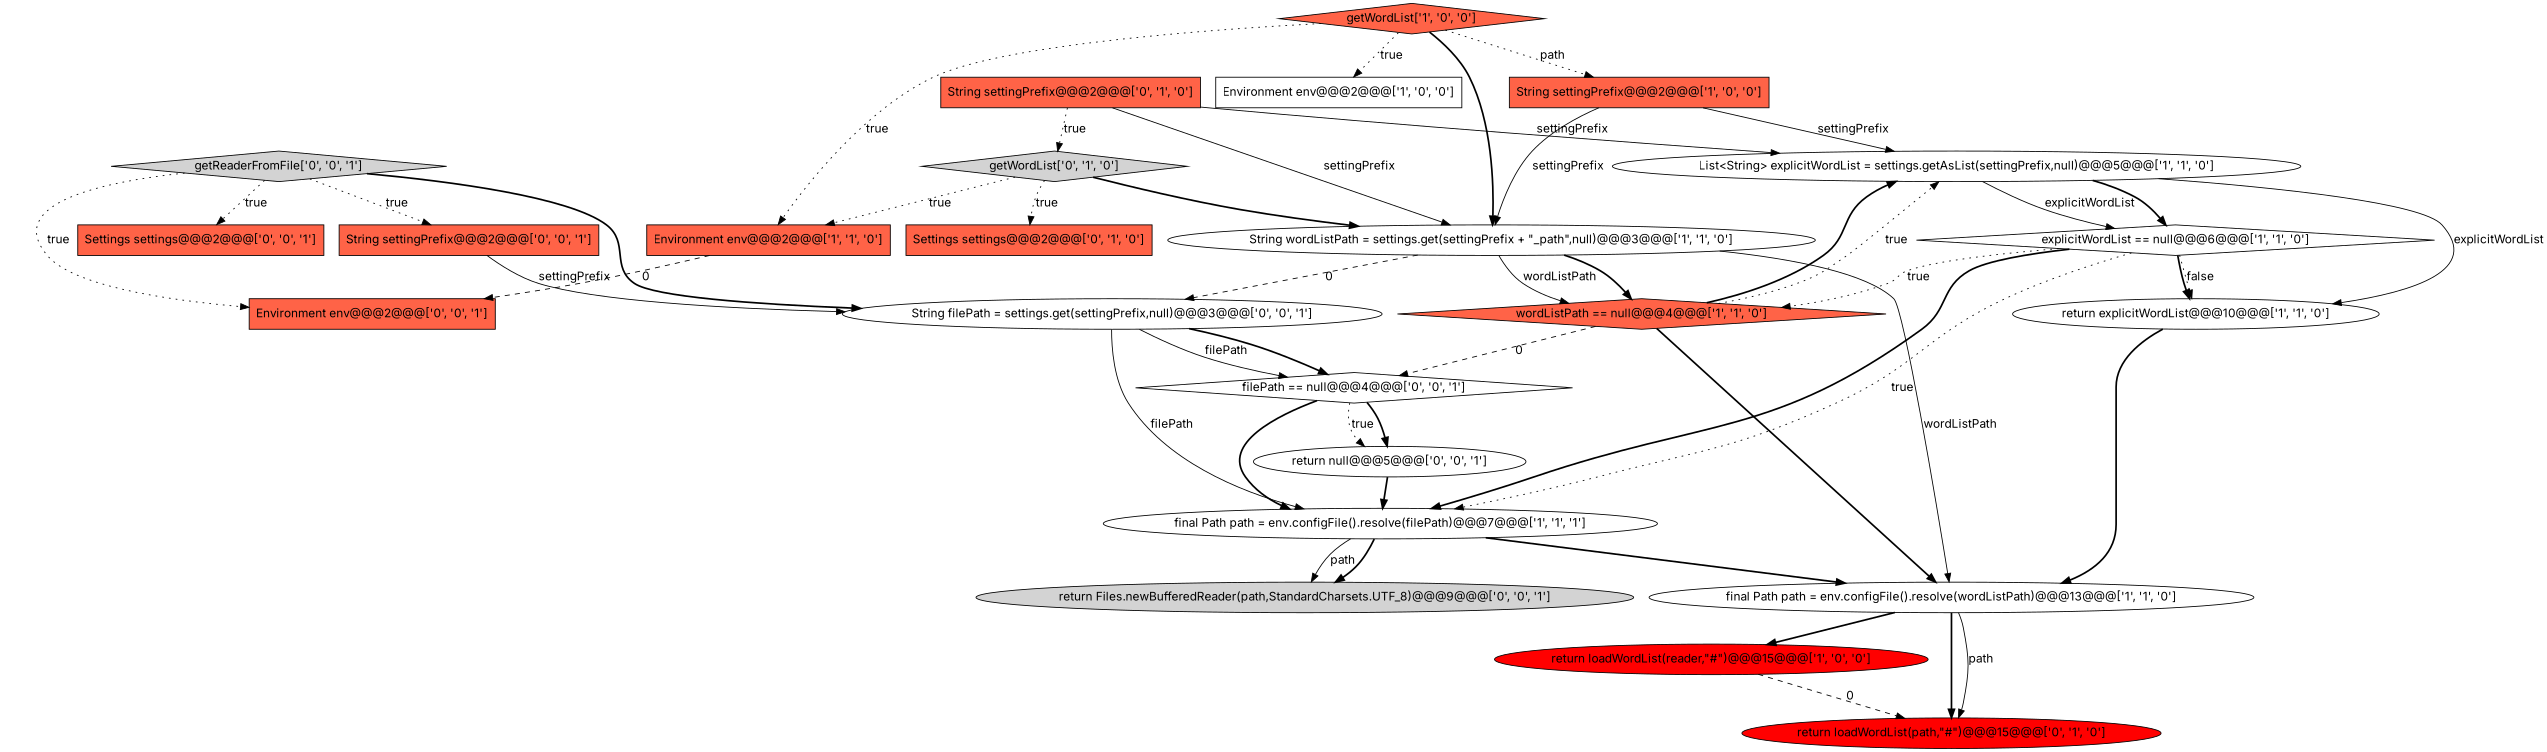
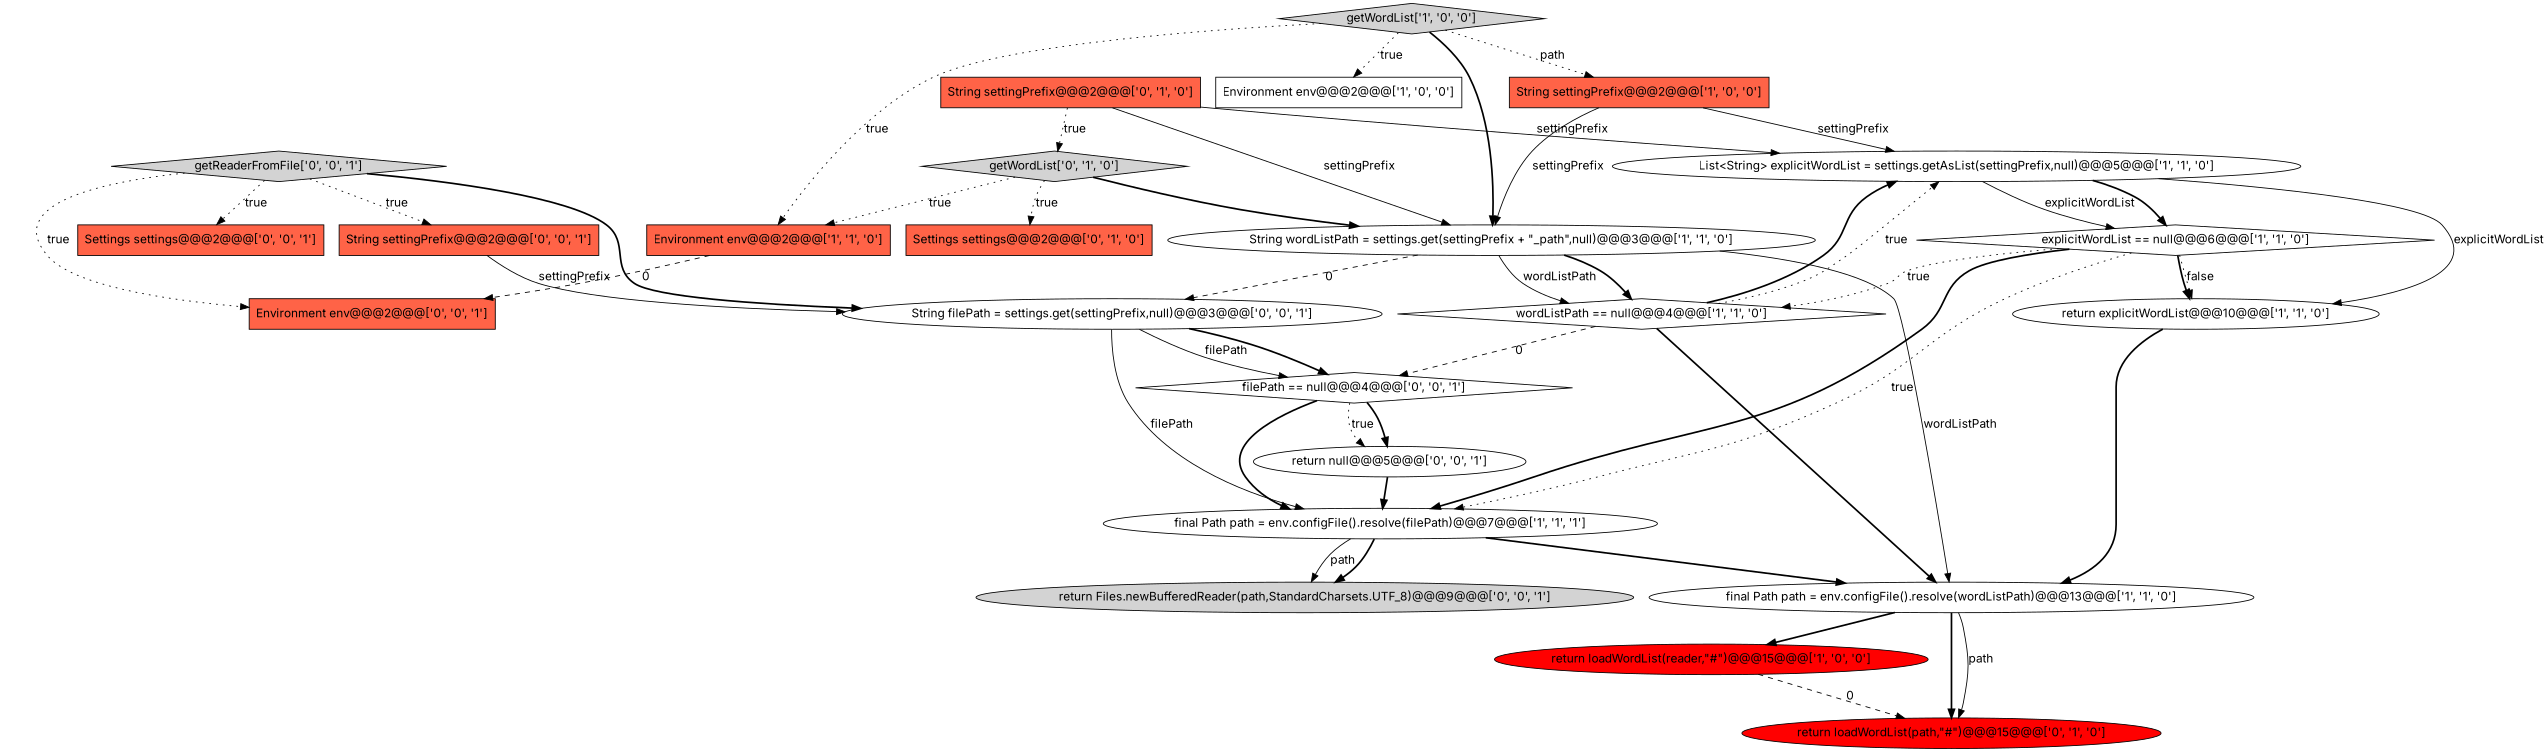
(1412, 19) -> (1412, 19)
(1642, 314) -> (1642, 314)
